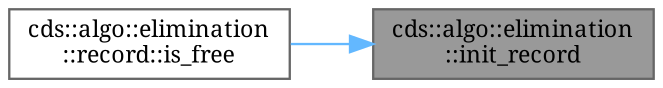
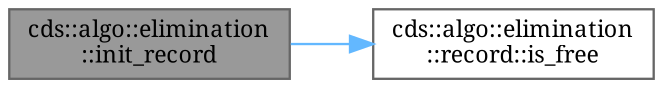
(320, 44) -> (320, 44)
